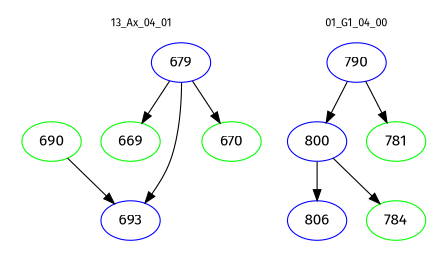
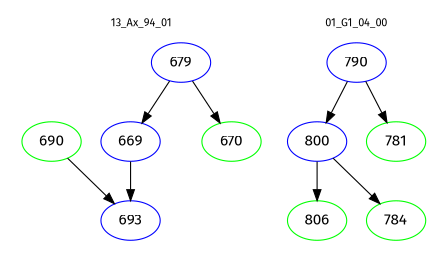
(142, 24) -> (142, 24)
(176, 141) -> (131, 176)
(131, 142) -> (131, 142)
(317, 221) -> (317, 221)
